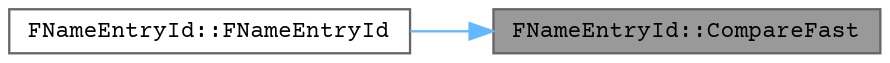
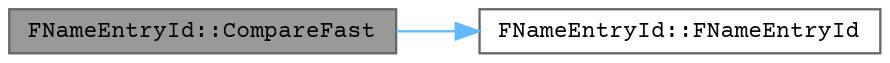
(440, 31) -> (426, 31)
